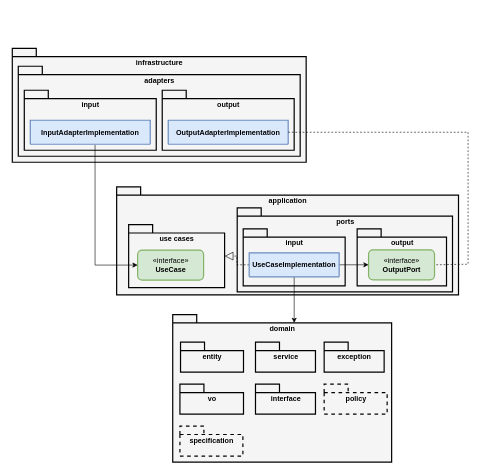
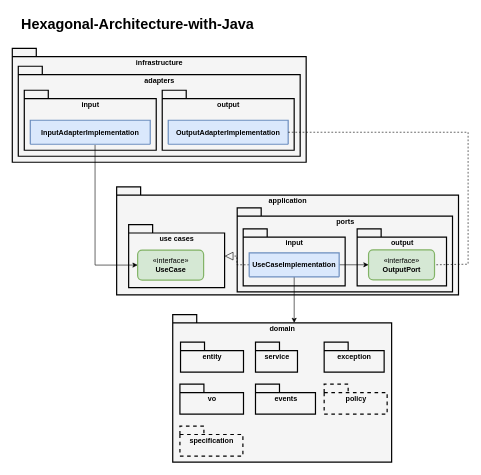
none -> (234, 24)
(286, 357) -> (277, 357)
(286, 399) -> (286, 399)
